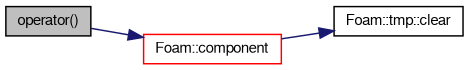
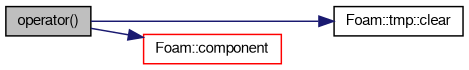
(301, 36) -> (205, 21)
